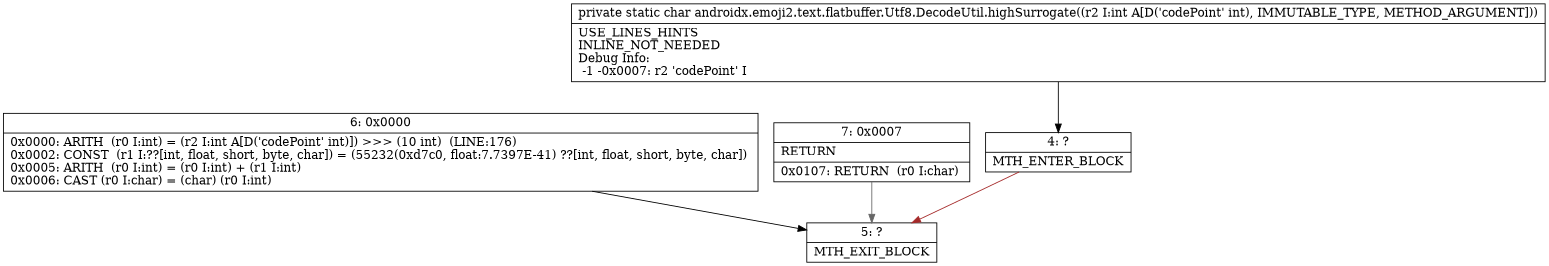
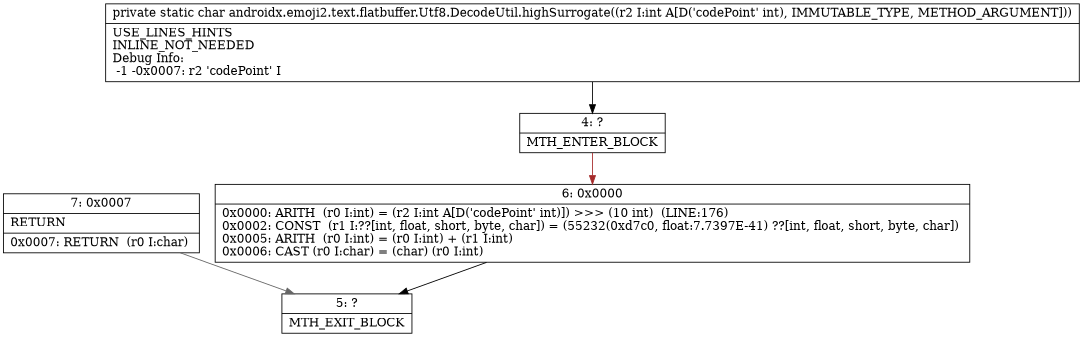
(872, 172) -> (101, 243)
(969, 196) -> (592, 164)
